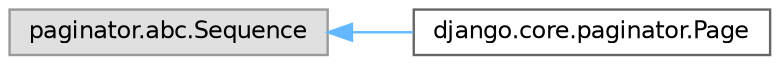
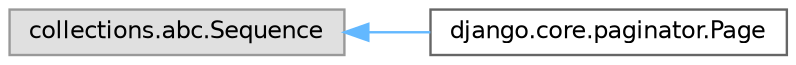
(169, 32) -> (177, 32)
